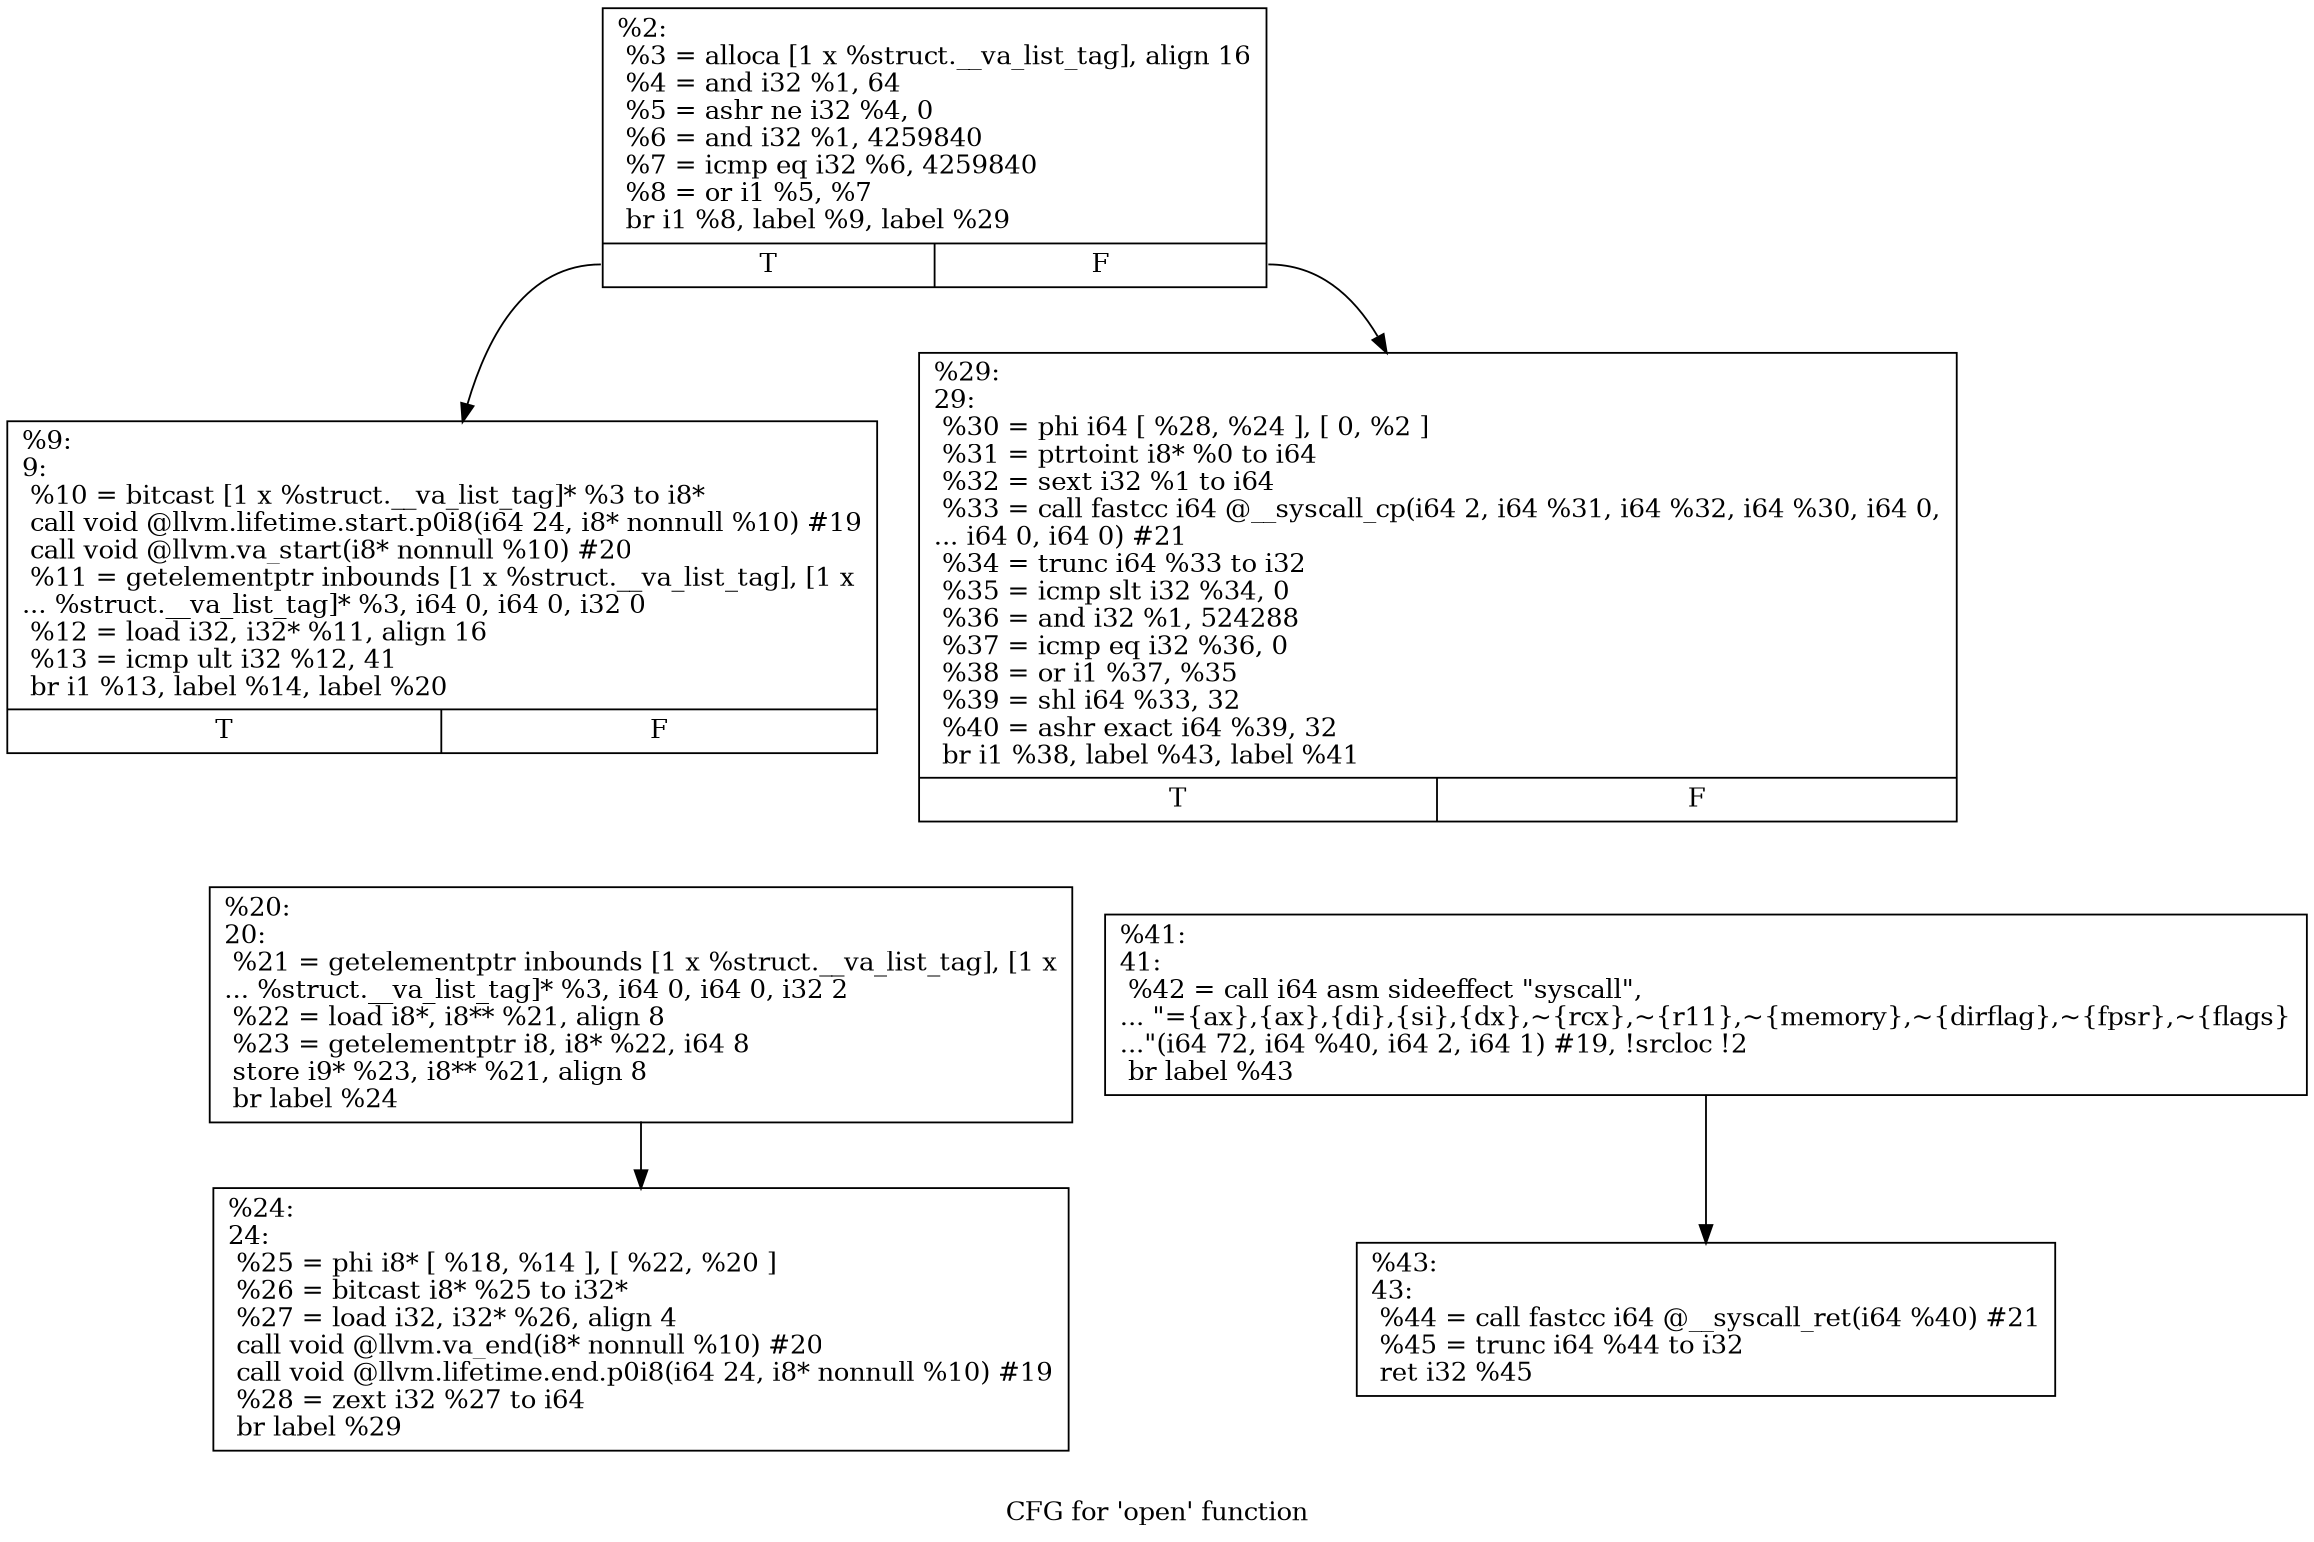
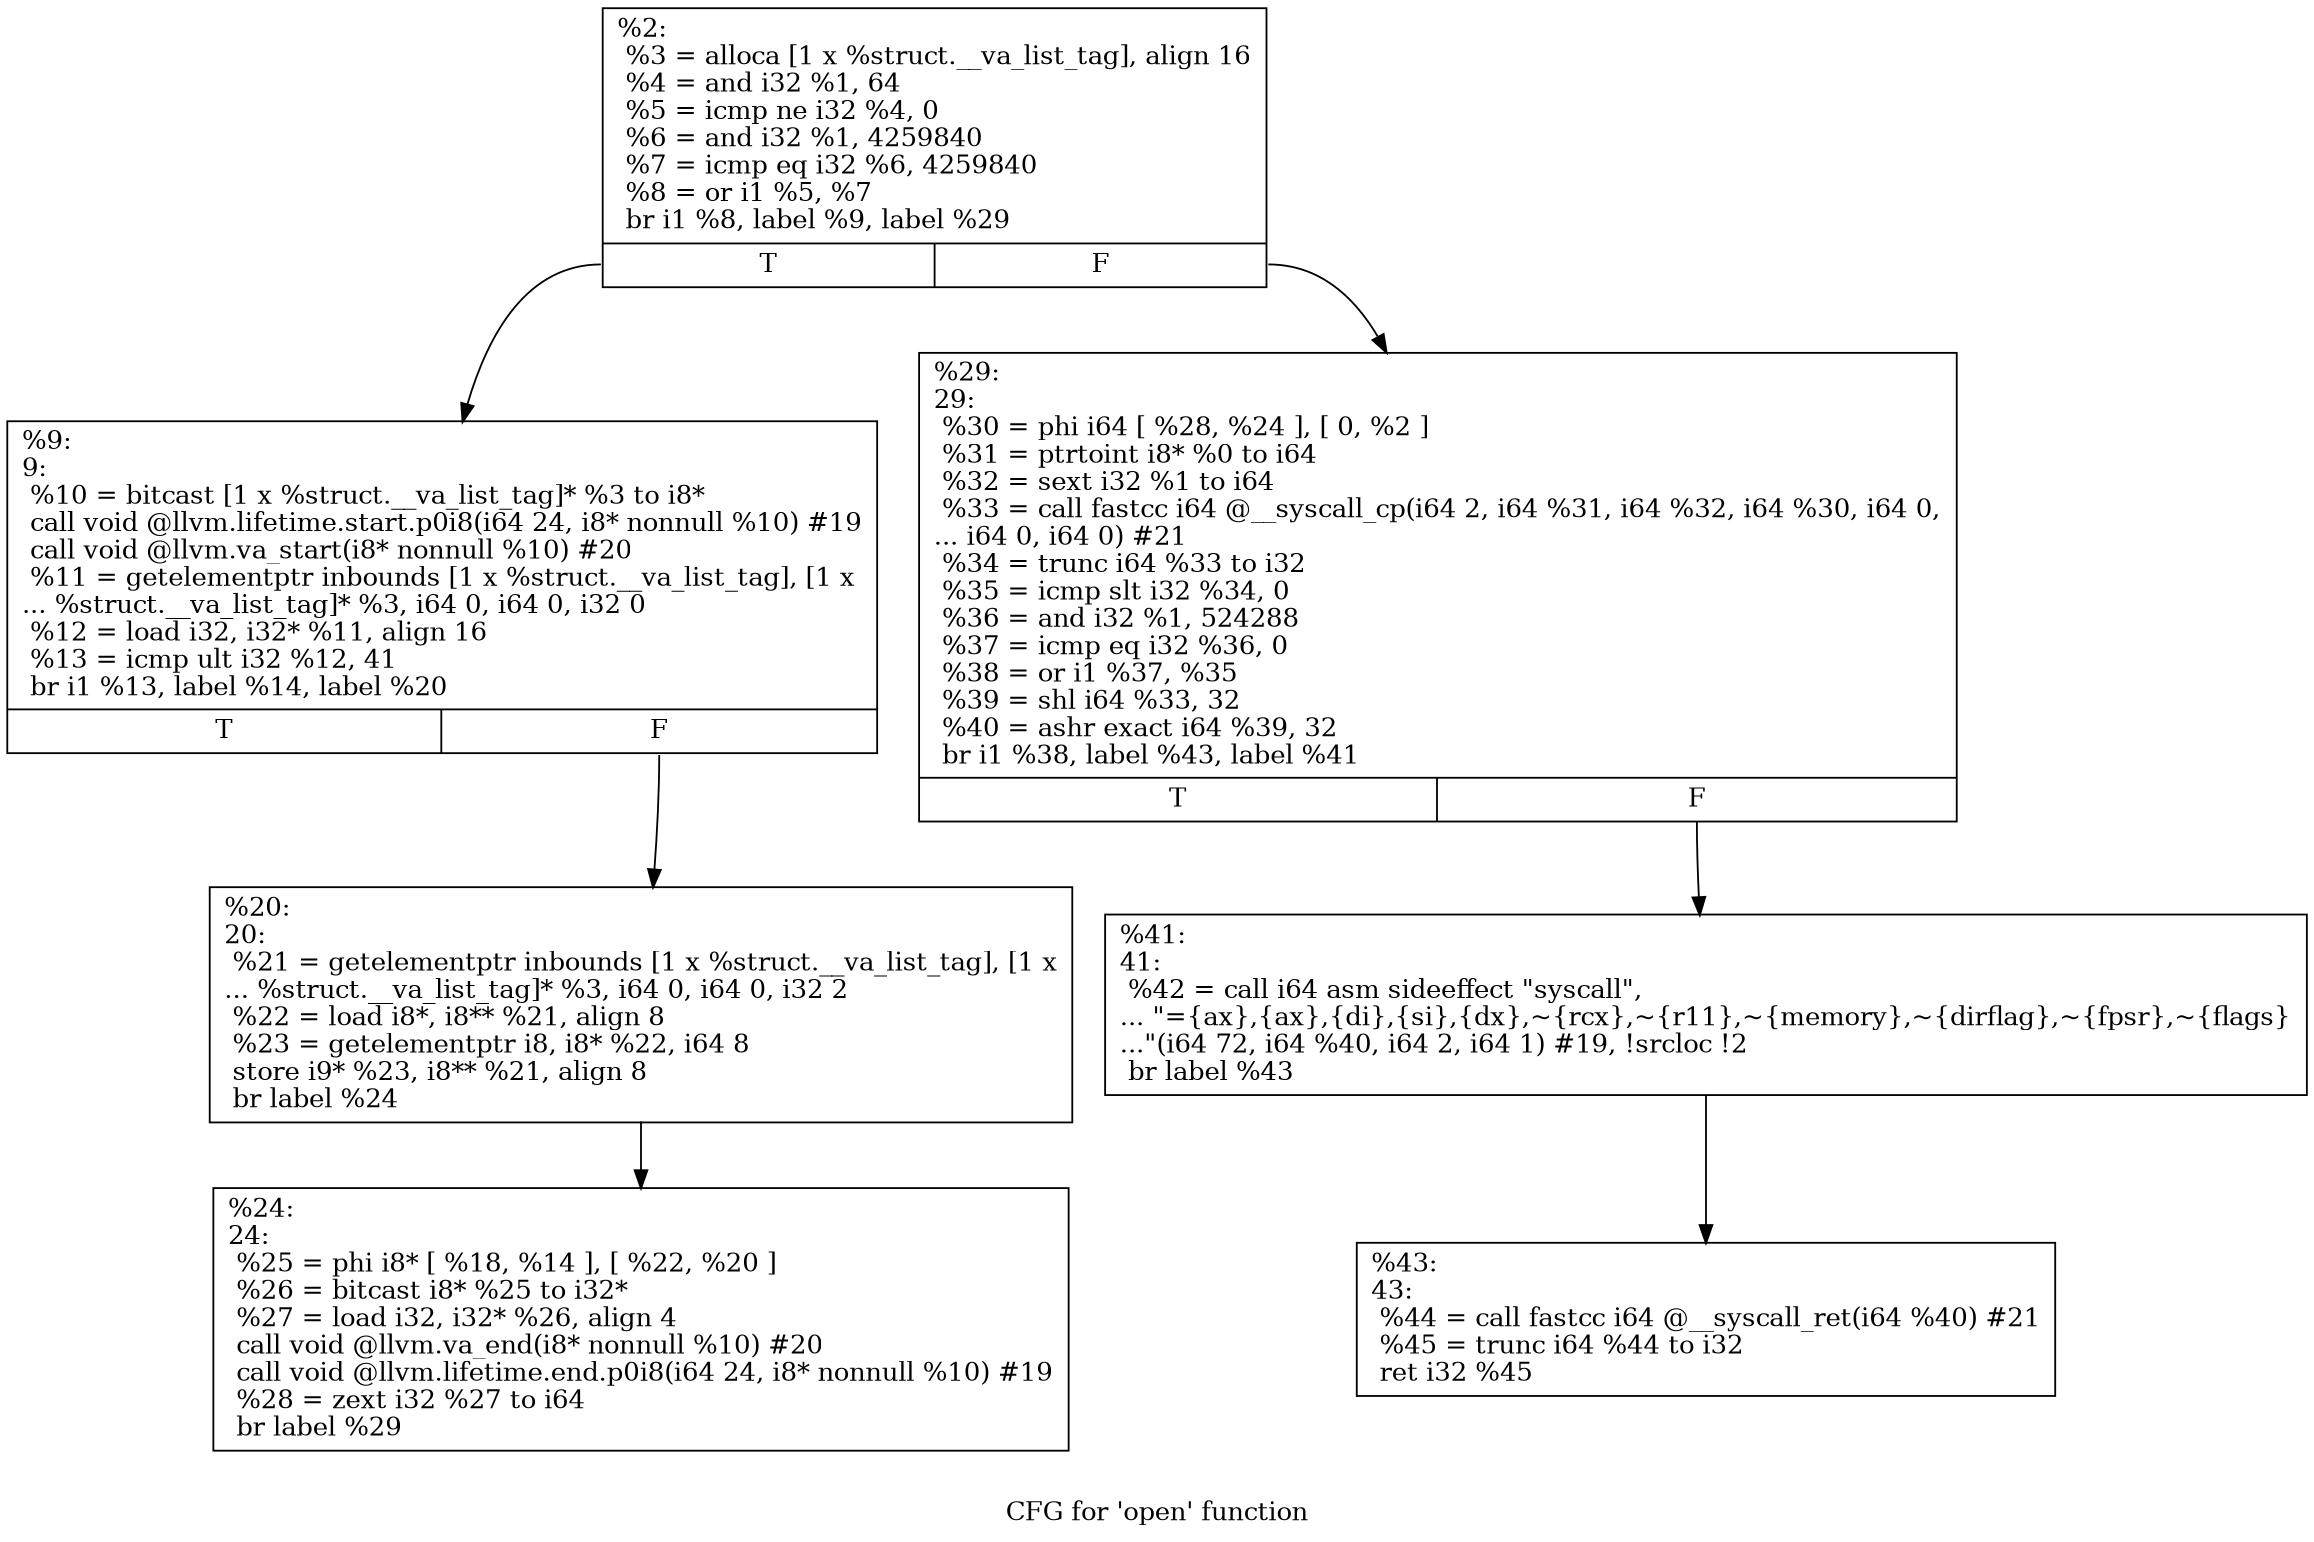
(776, 111) -> (779, 111)
none -> (658, 812)
none -> (1697, 859)
